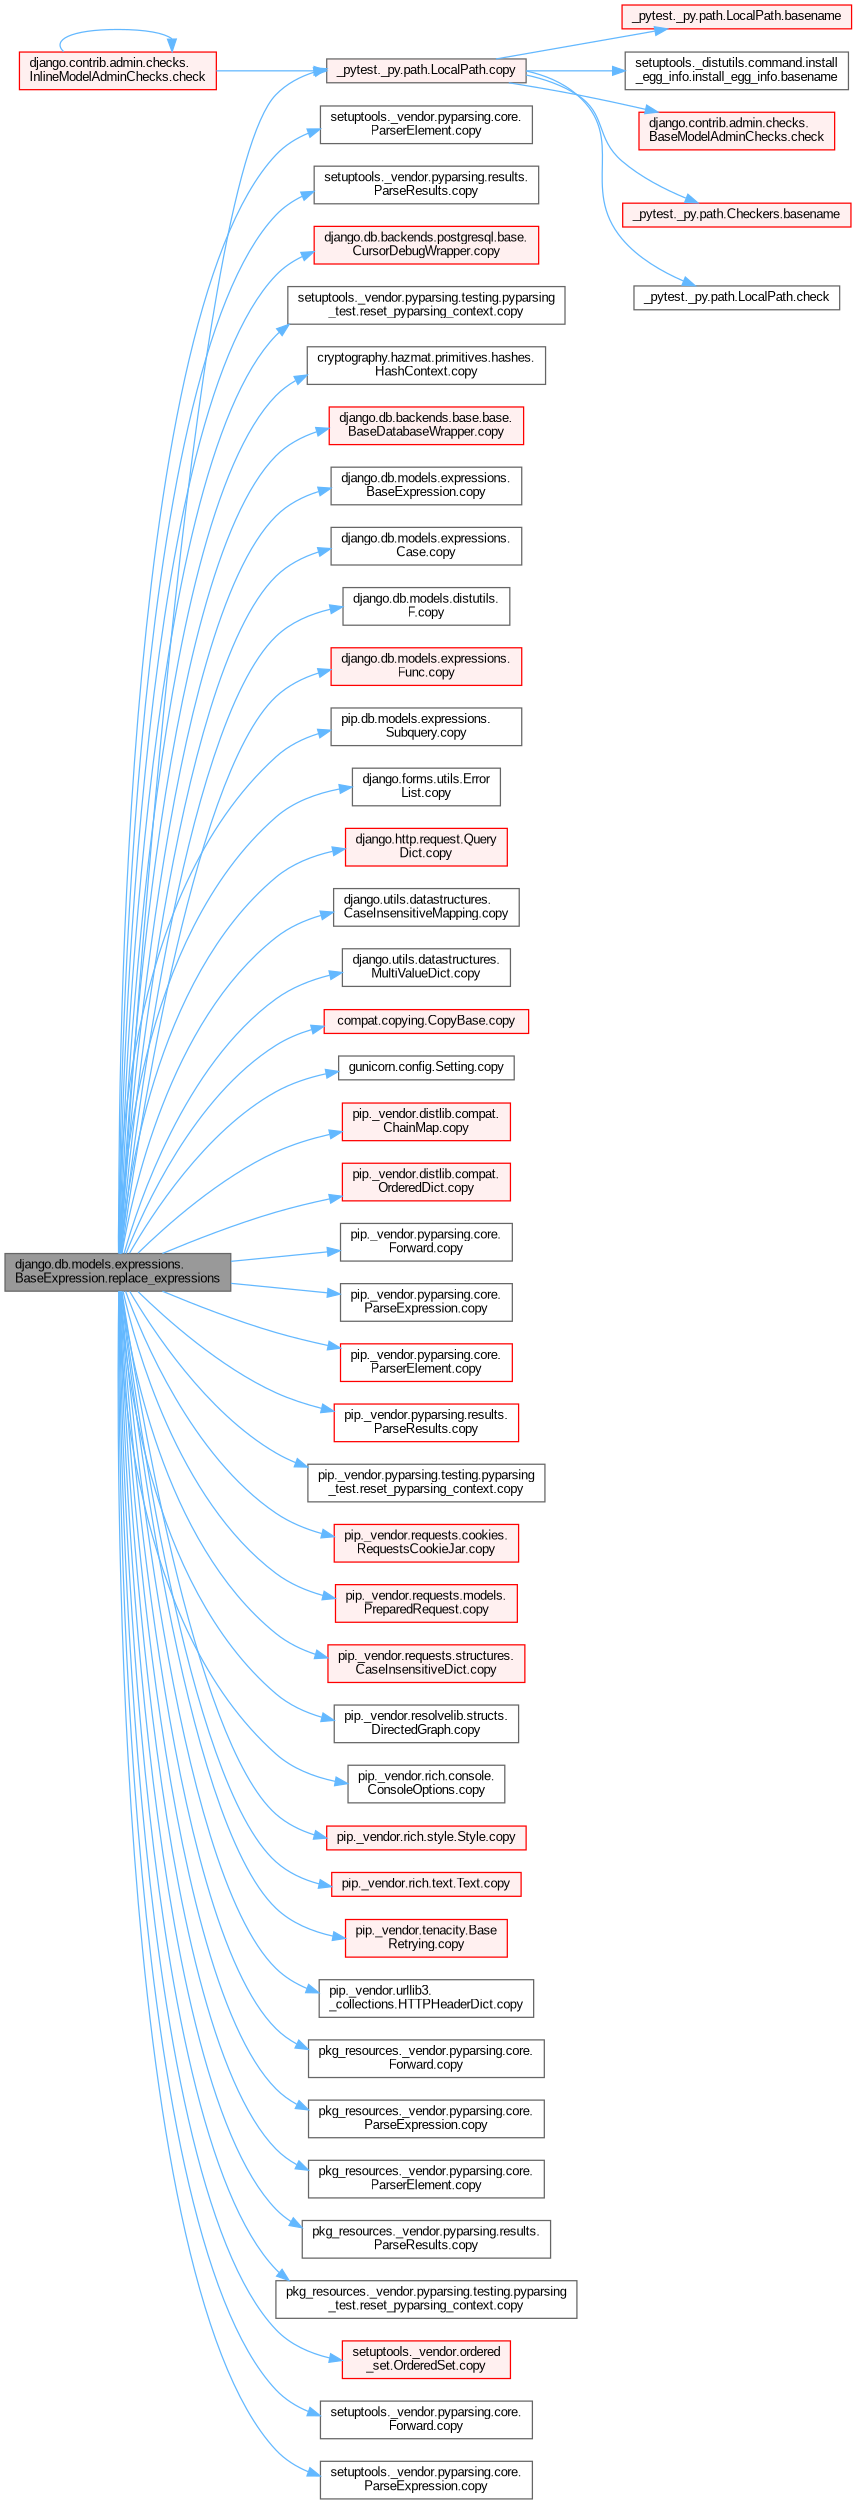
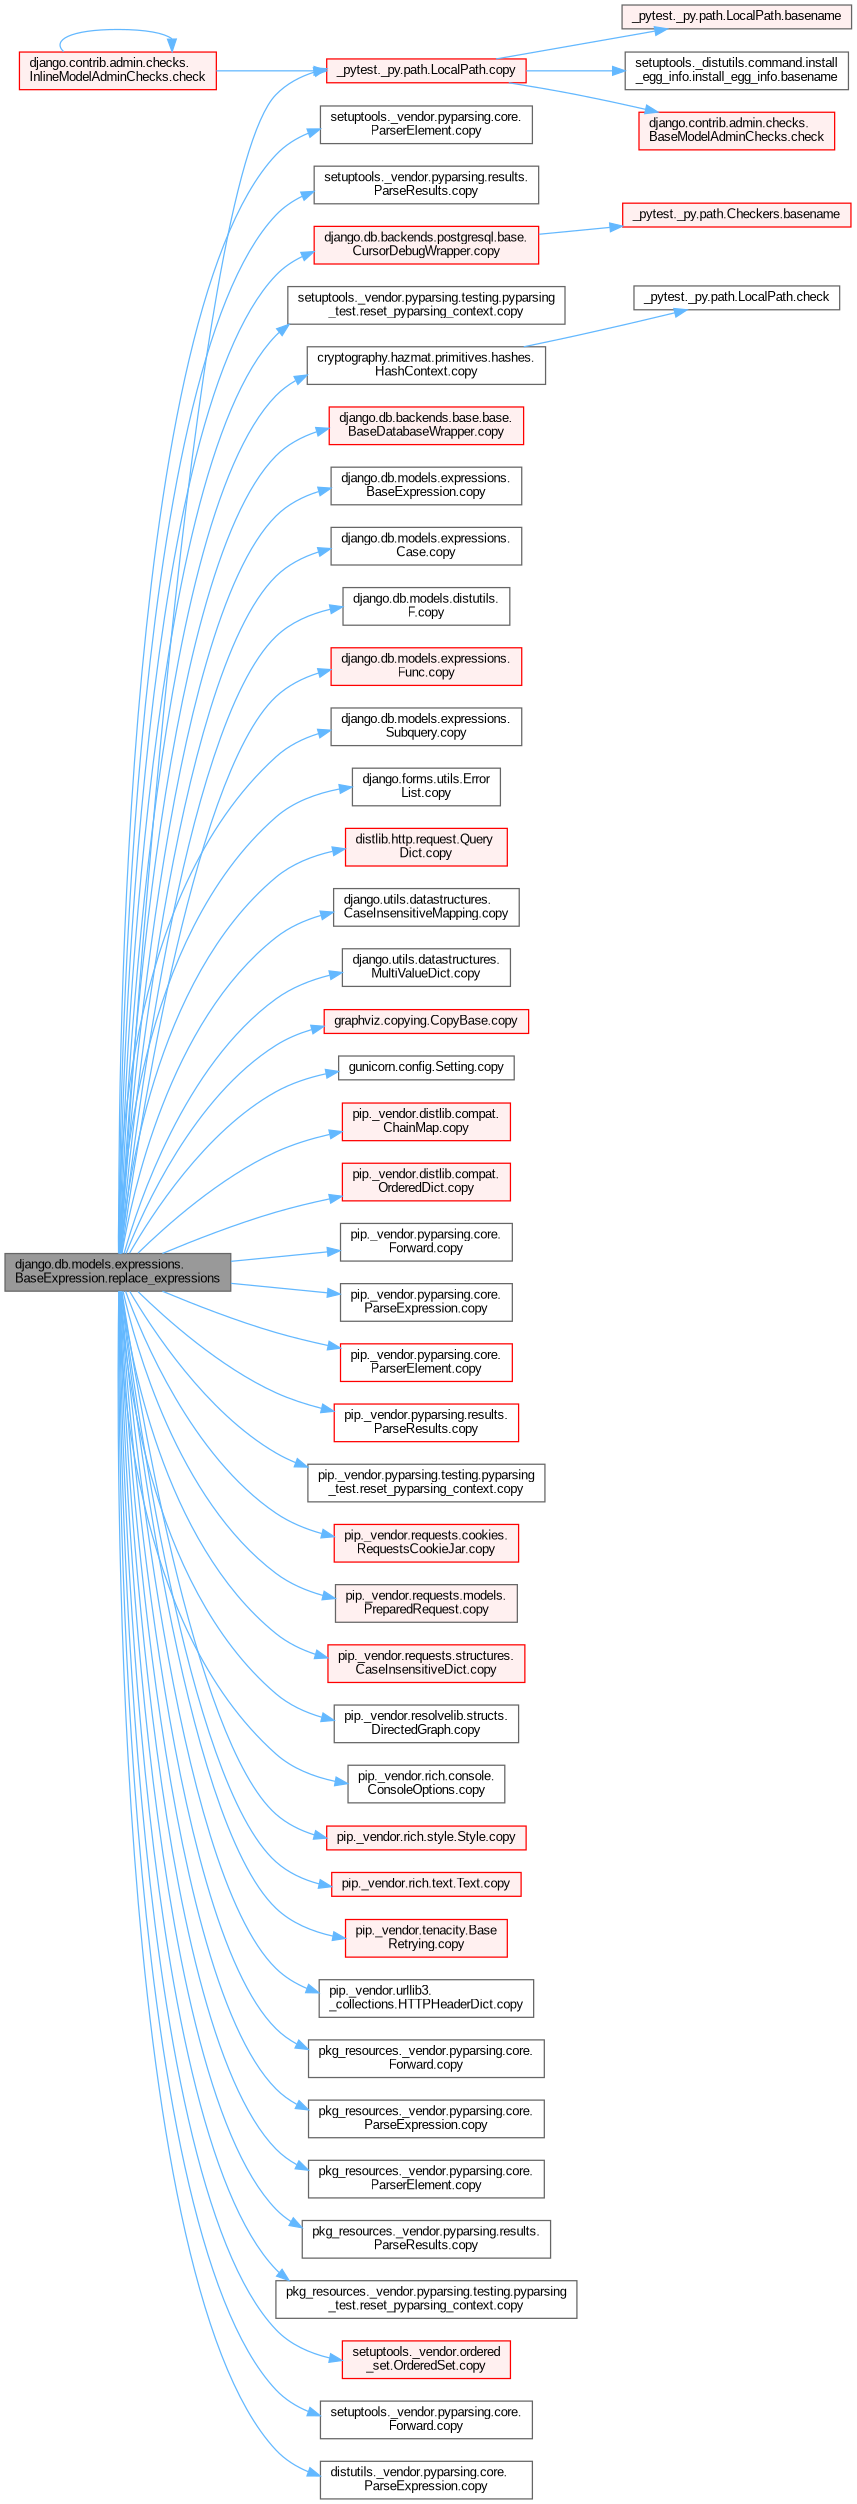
(737, 17) -> (737, 17)
(426, 71) -> (426, 71)
(612, 150) -> (574, 231)
(602, 175) -> (599, 330)
(426, 727) -> (426, 727)
(426, 847) -> (426, 847)
(426, 1022) -> (426, 1022)
(426, 1603) -> (426, 1603)
(426, 2480) -> (426, 2480)
